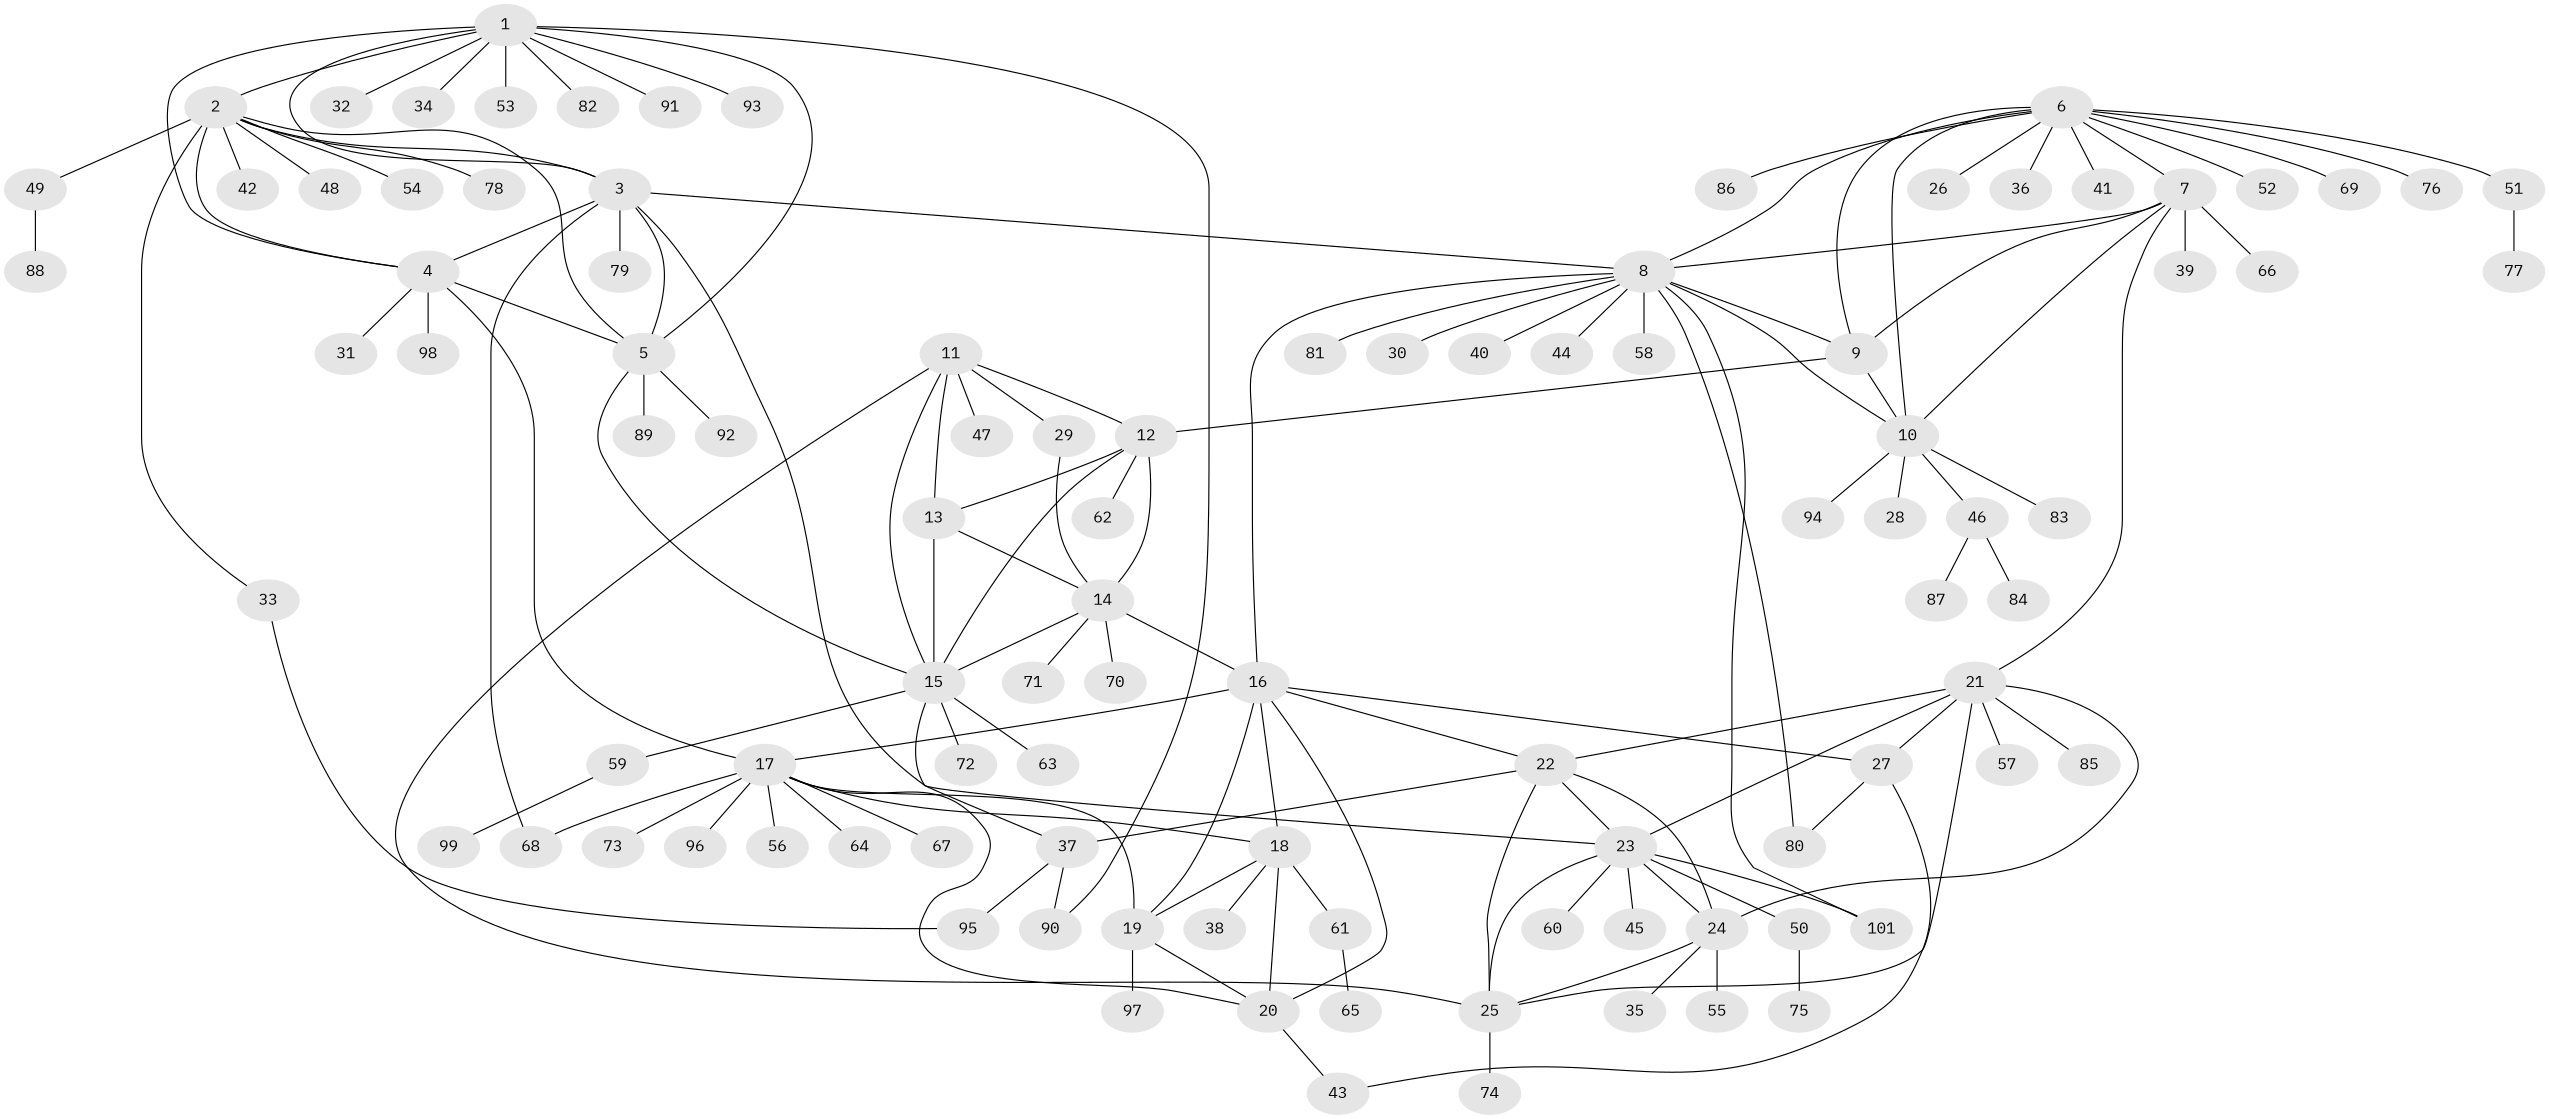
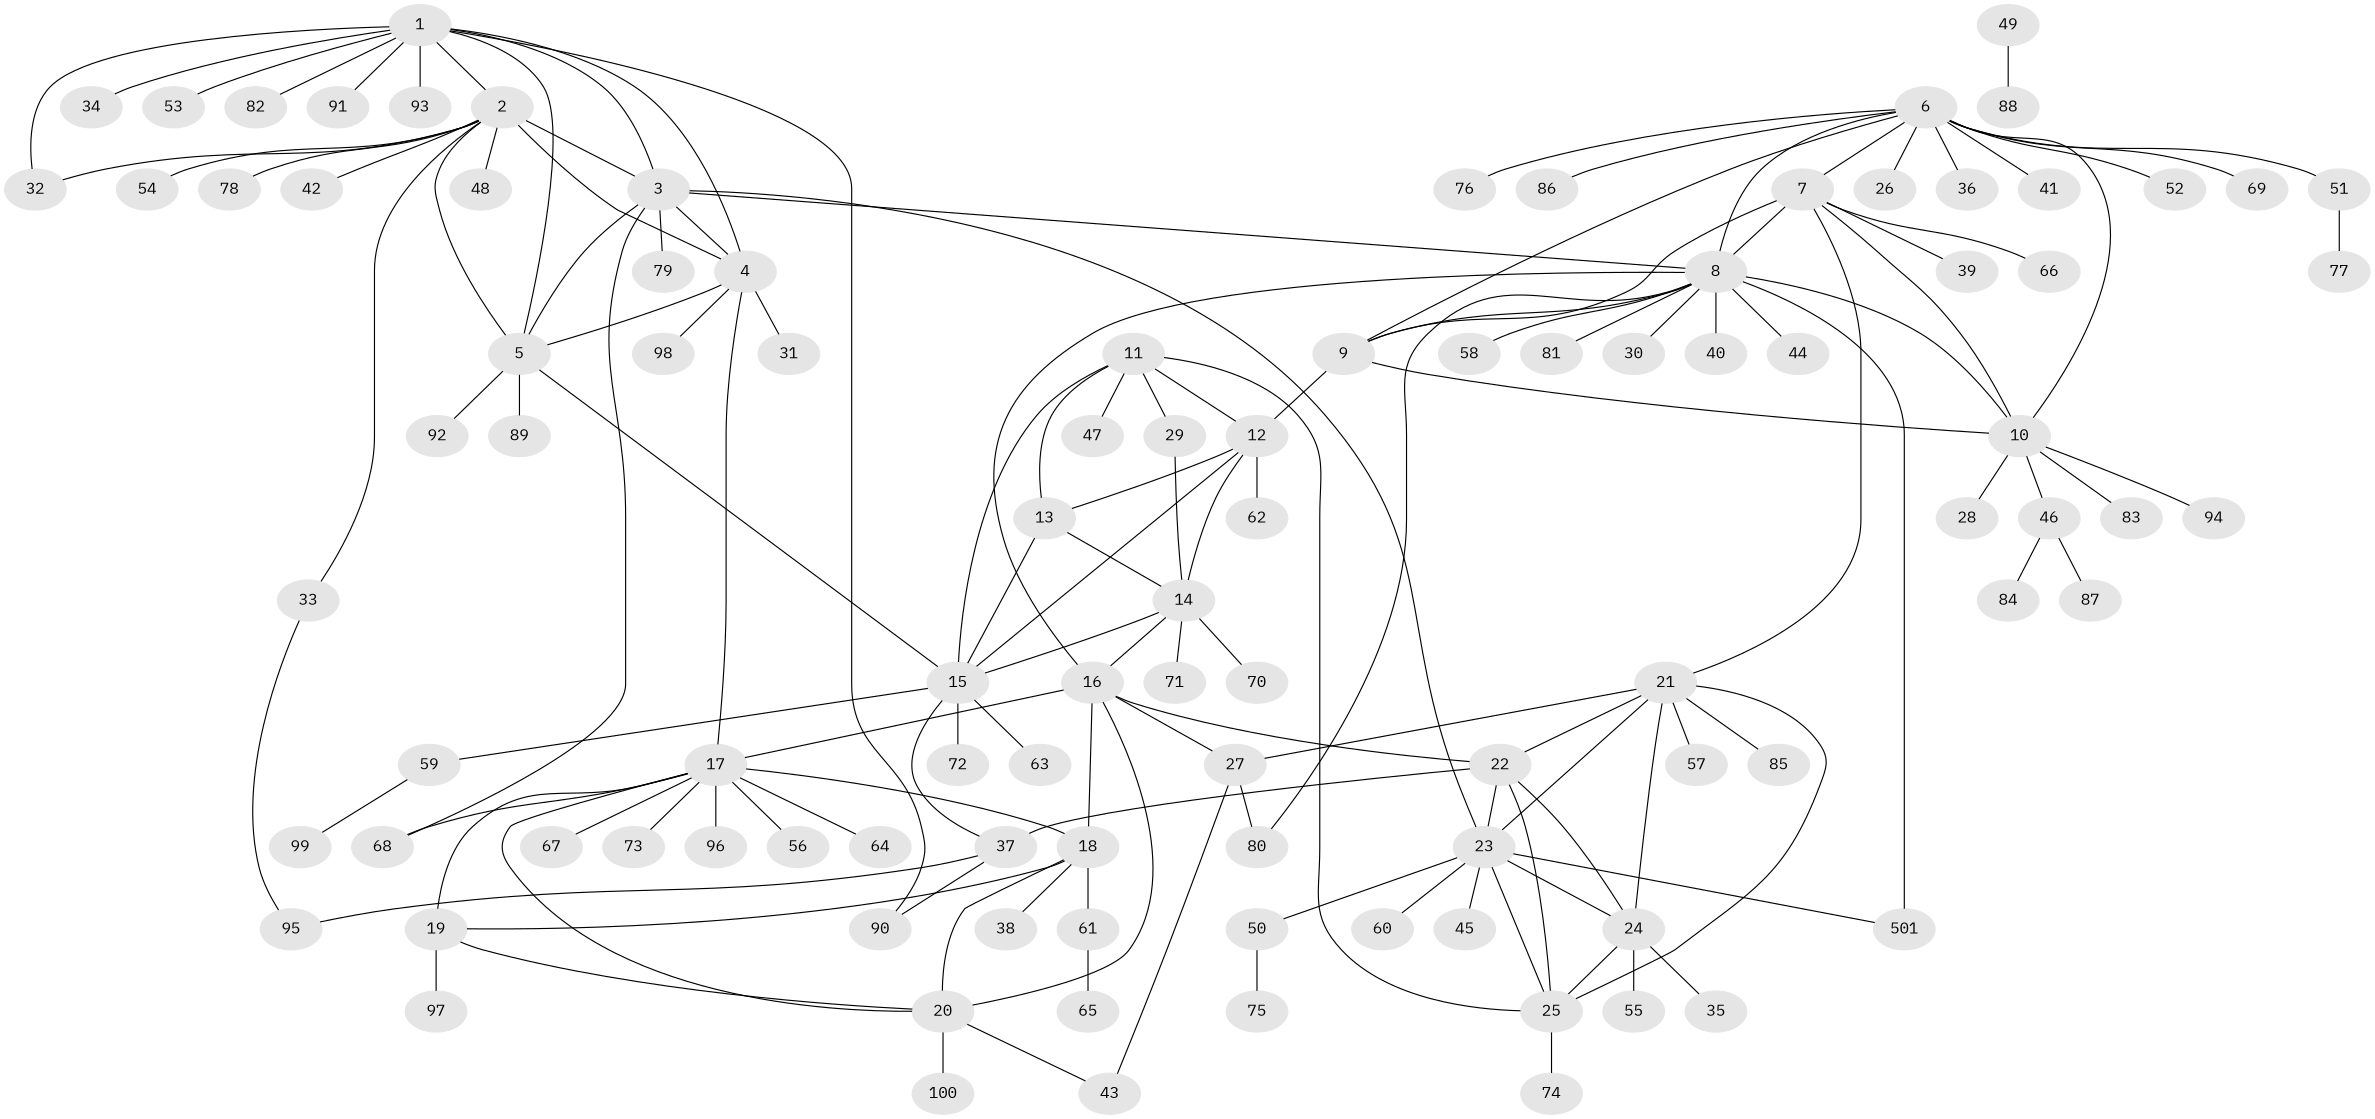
(125, 148) -> (208, 156)
(1221, 804) -> none
(1881, 929) -> (1904, 929)
none -> (943, 1094)
